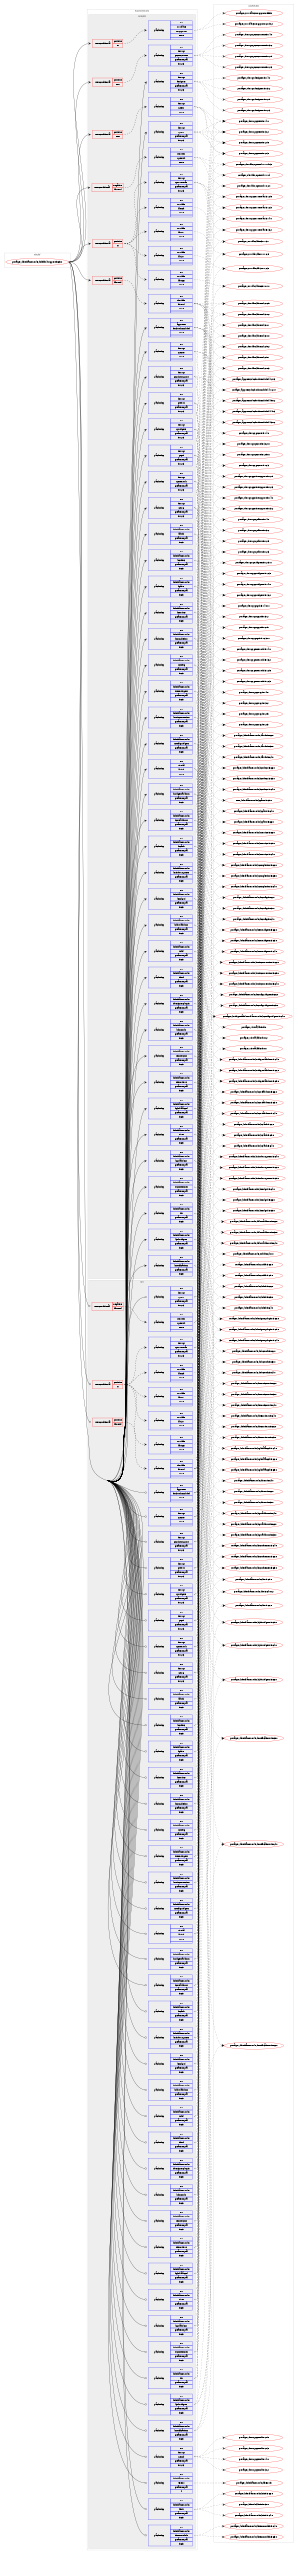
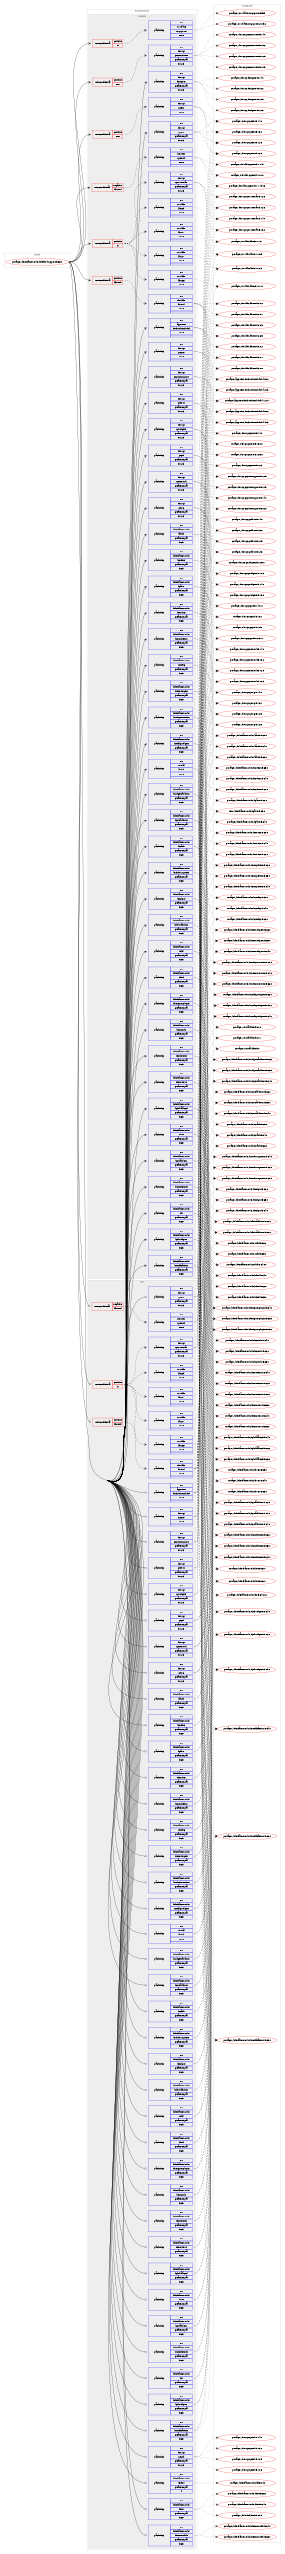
(254, 1016) -> (247, 1016)
(254, 1243) -> none
